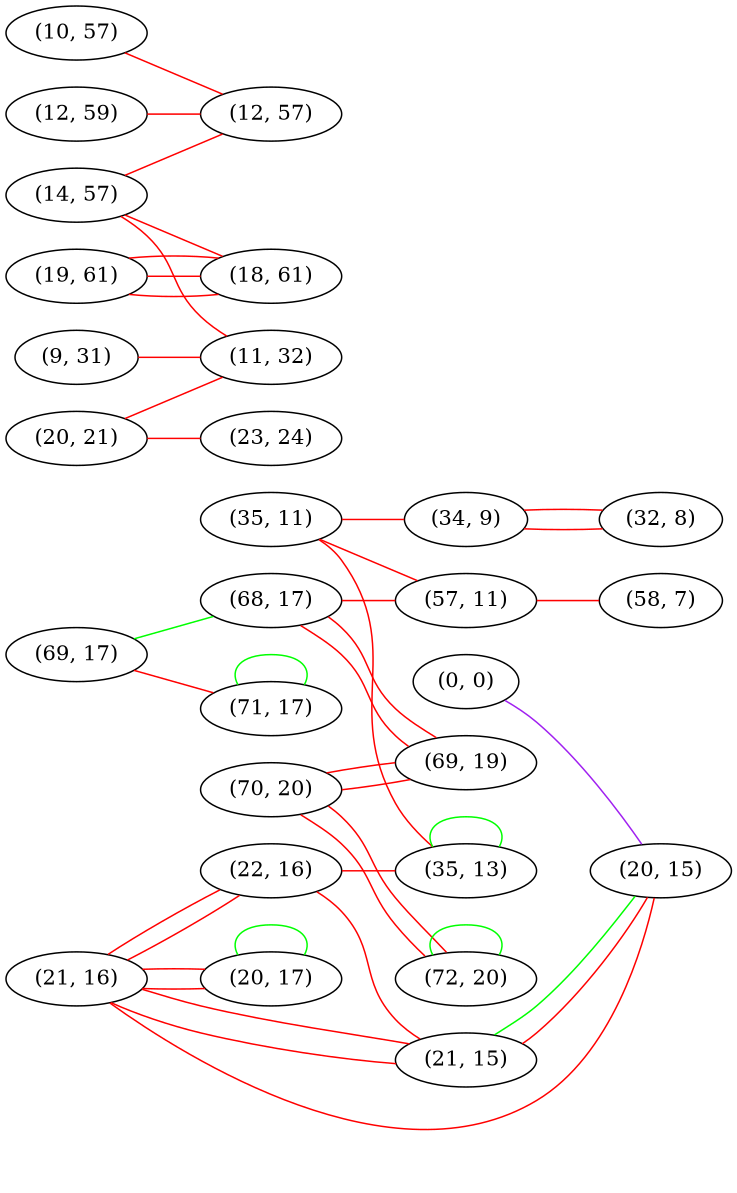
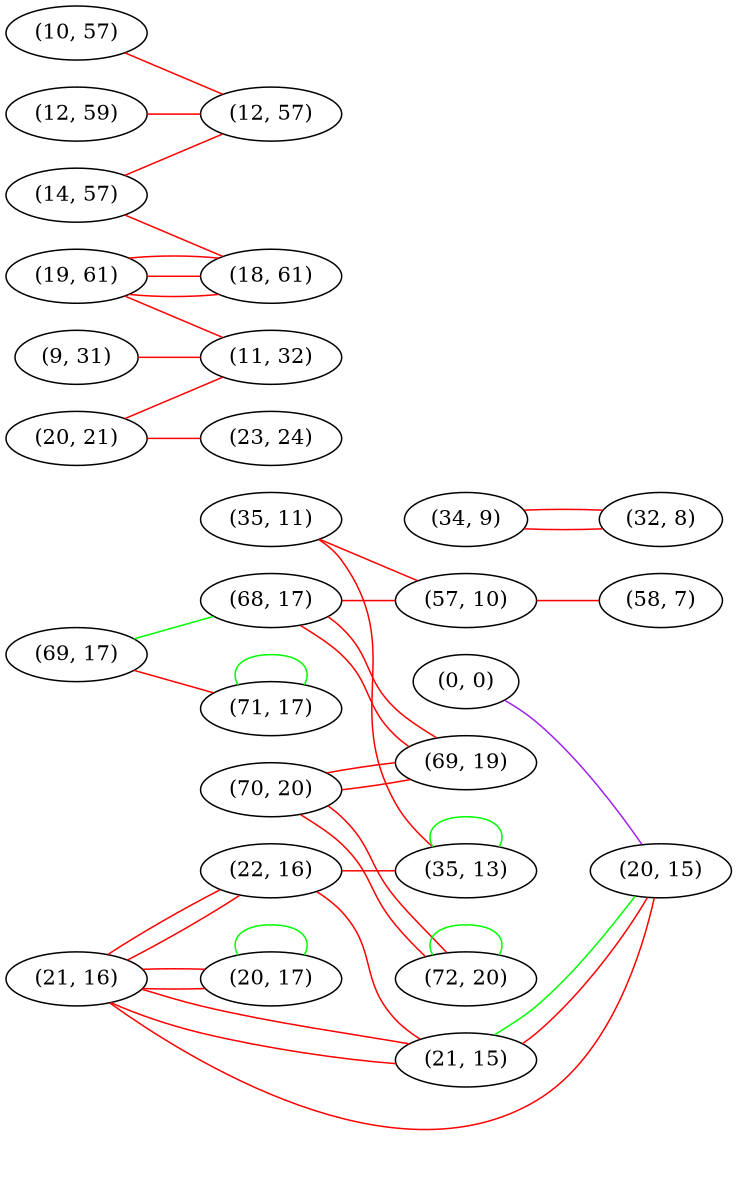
(169, 265) -> (174, 317)
(373, 519) -> none
(466, 601) -> (466, 601)
